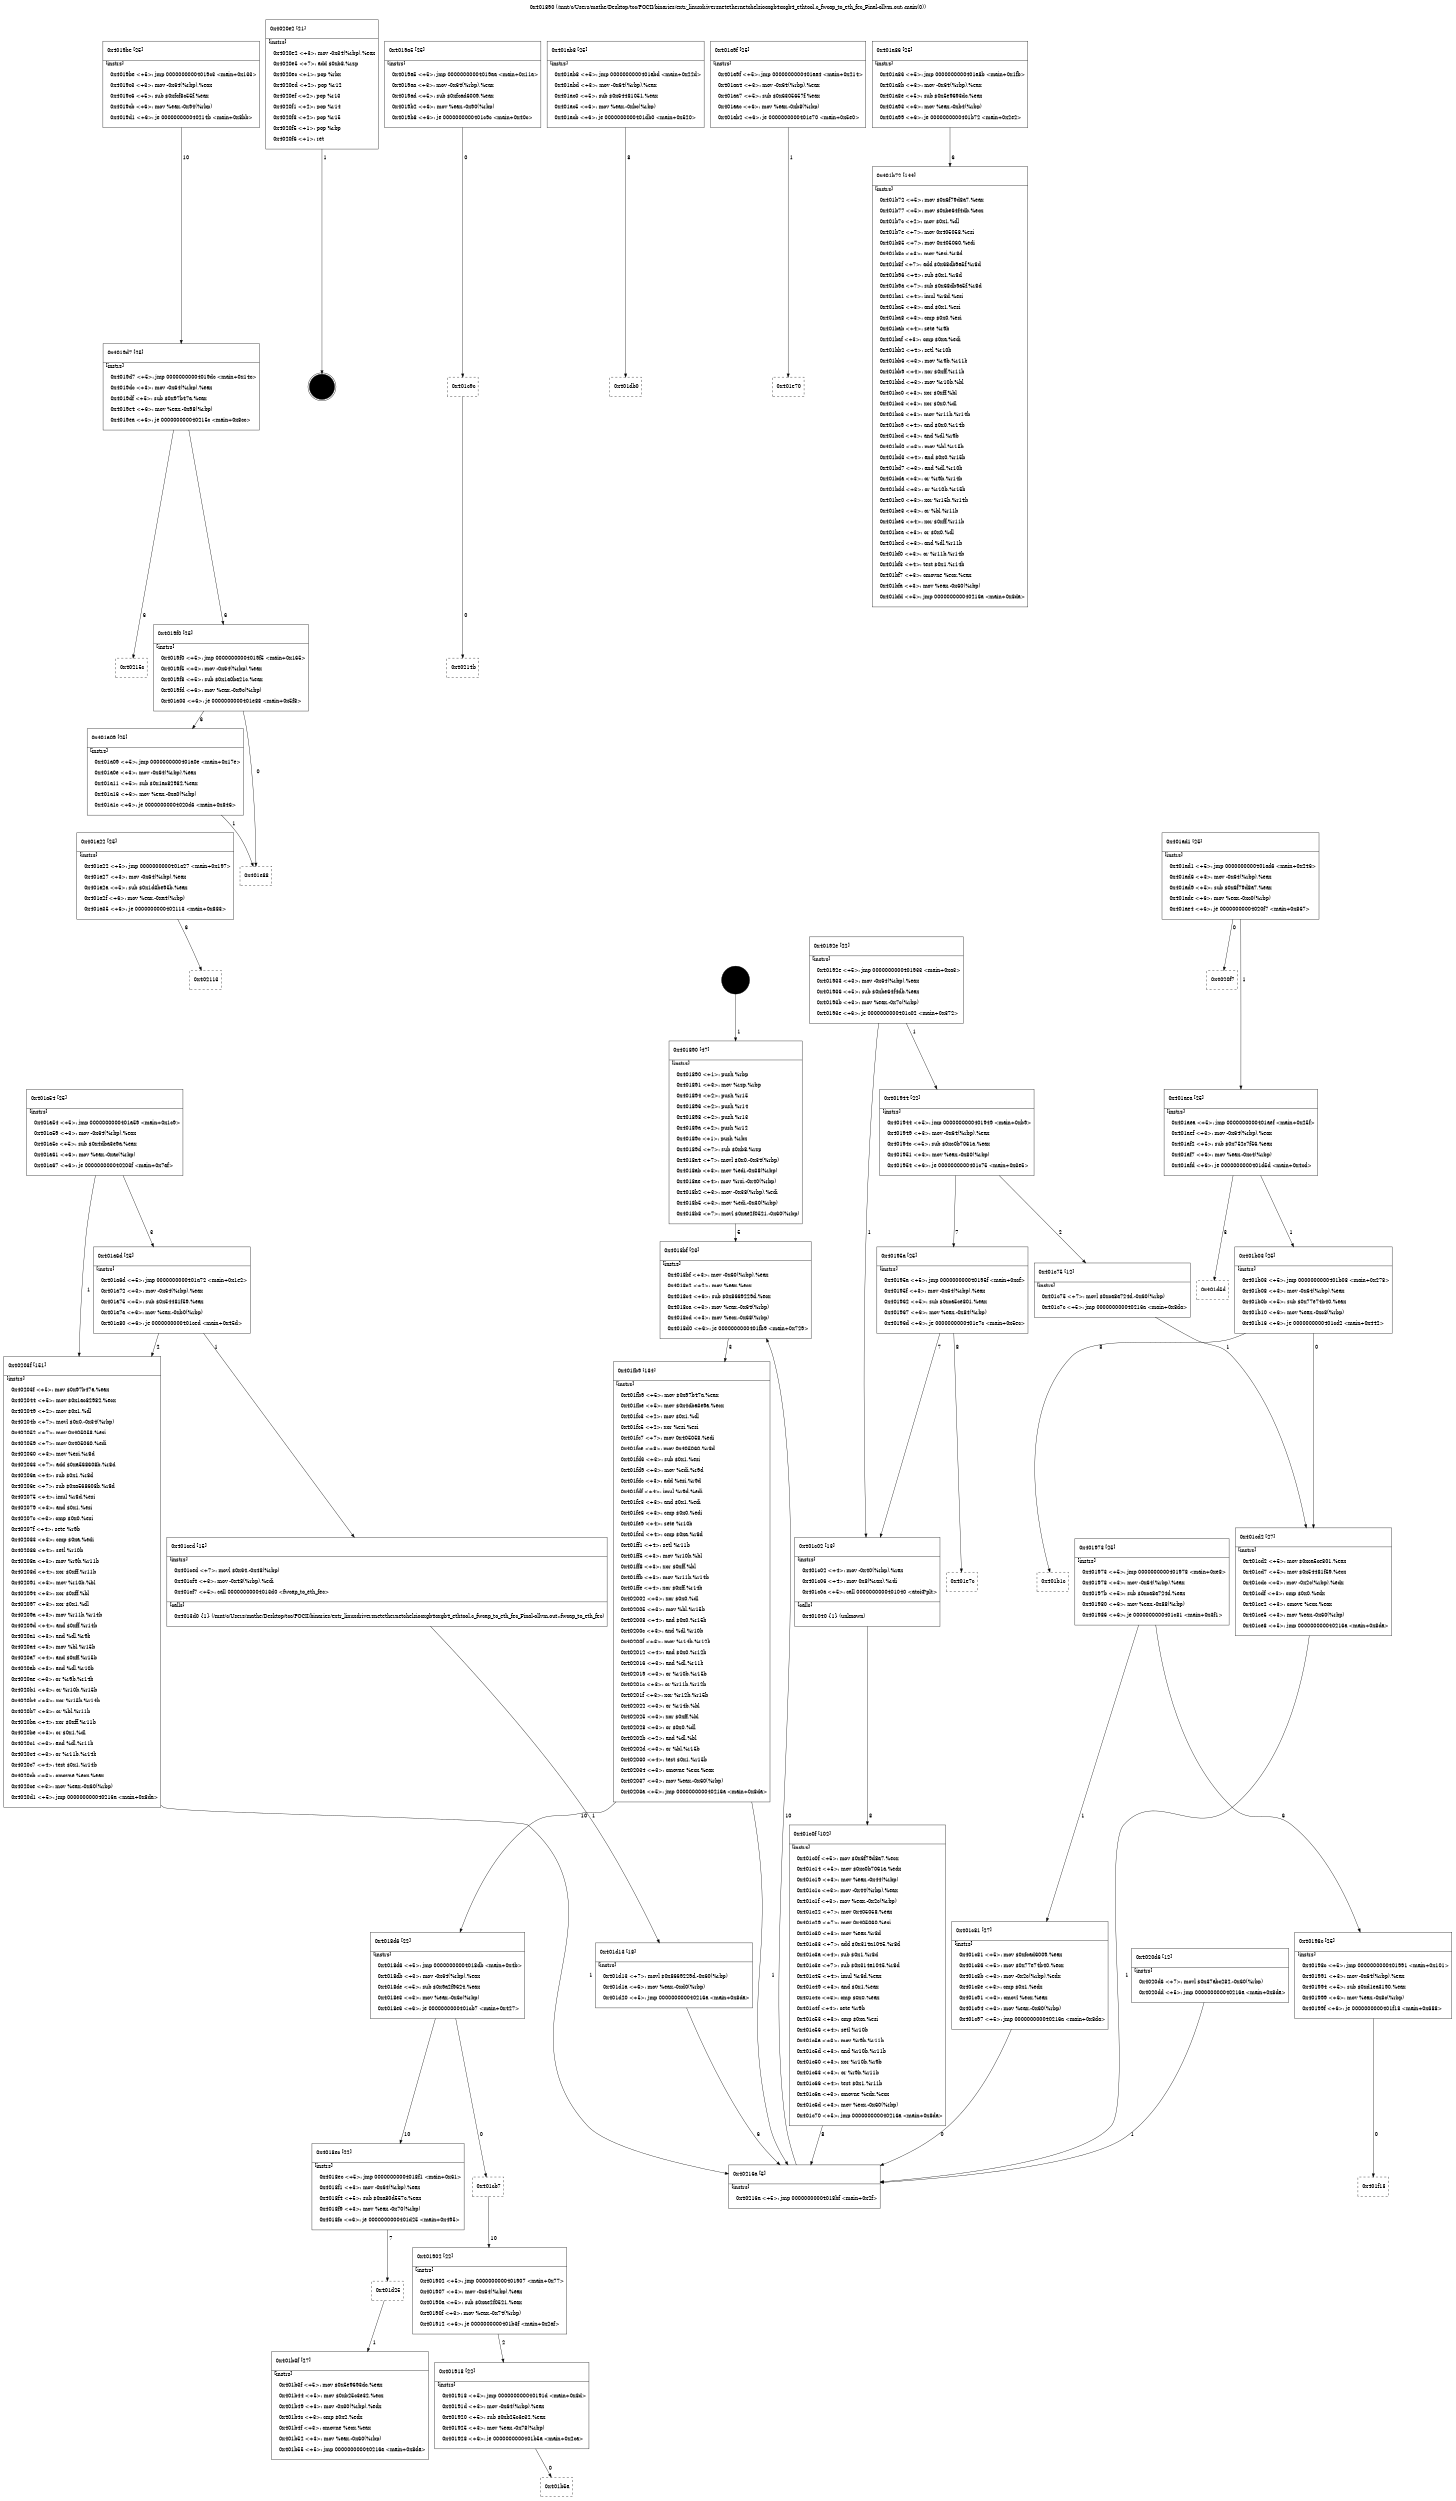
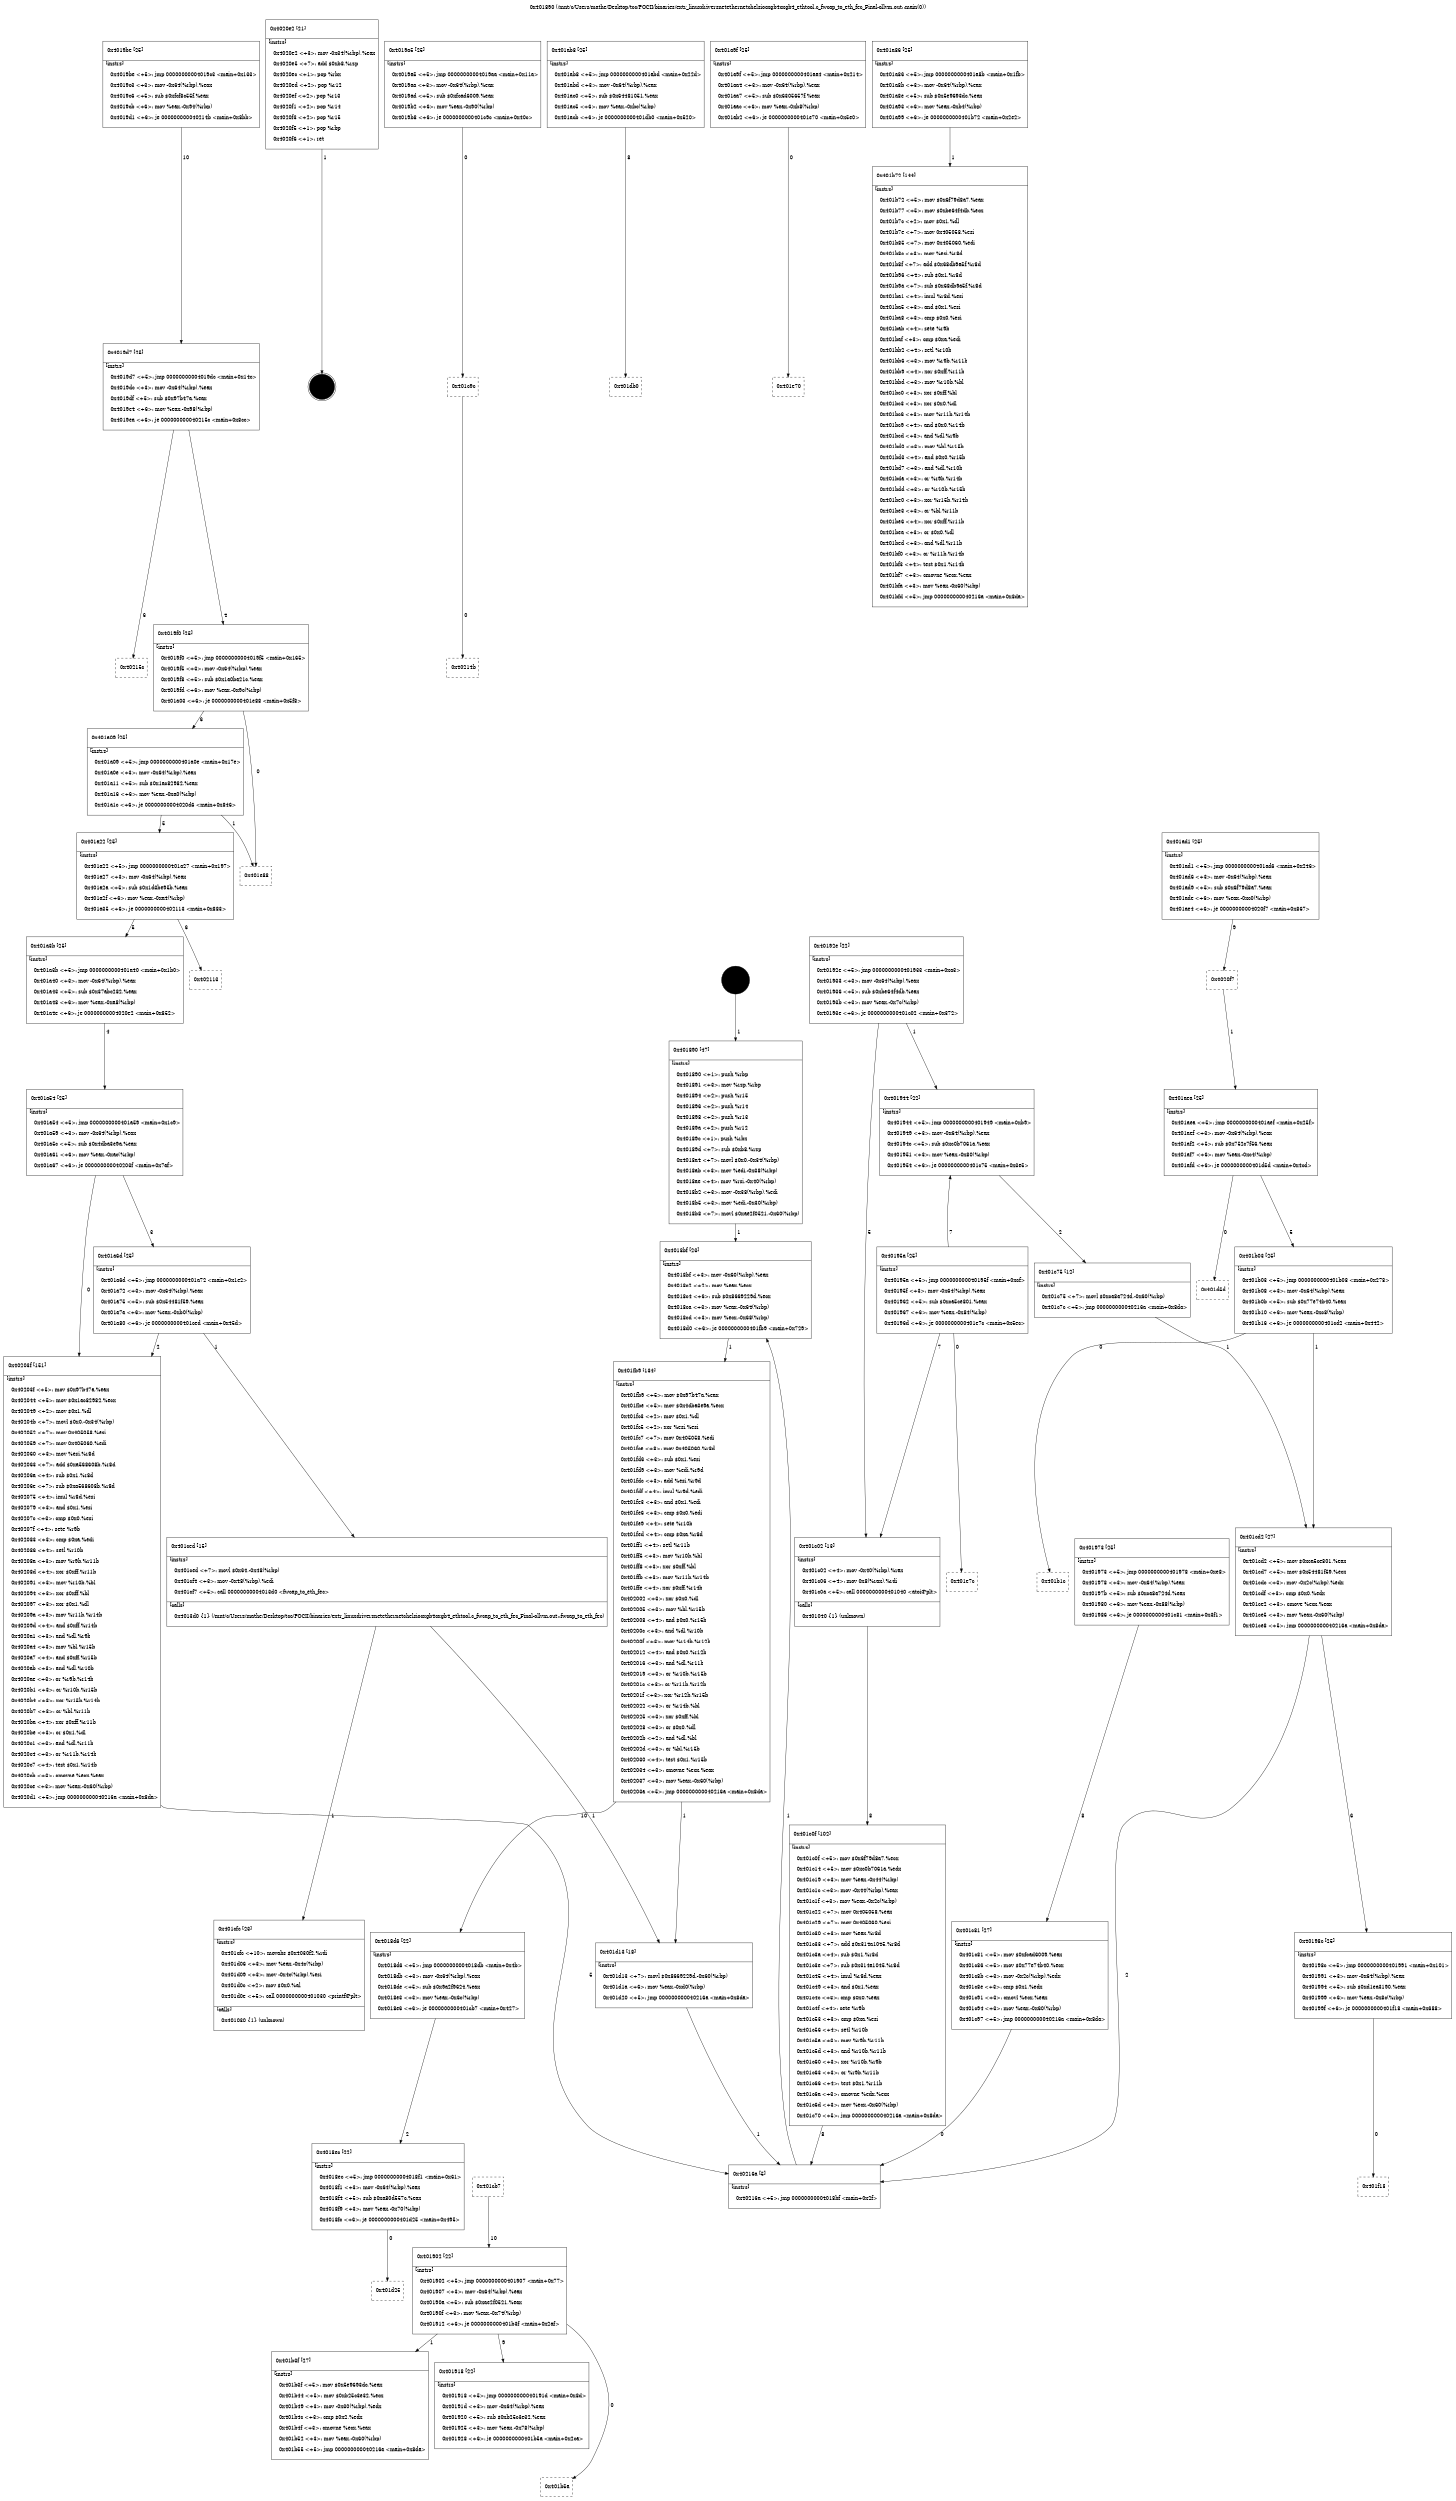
(791, 158) -> (791, 158)
(952, 158) -> (952, 158)
(225, 616) -> (225, 616)
none -> (160, 822)
(1234, 928) -> (1234, 928)
none -> (105, 980)
(1241, 1002) -> (1229, 1038)
(955, 1210) -> (948, 1213)
(738, 1233) -> (738, 1233)
(869, 1233) -> (869, 1233)
(1225, 1233) -> (1225, 1233)
(1290, 1233) -> (1290, 1233)
(88, 1290) -> (88, 1290)
(730, 1348) -> (730, 1348)
(957, 1348) -> (957, 1348)
(1100, 1348) -> (1100, 1348)
(1316, 1348) -> (1316, 1348)
(1228, 1803) -> (1344, 1782)
(788, 1816) -> (788, 1816)
(1082, 1816) -> (1082, 1816)
none -> (289, 1975)
(590, 1975) -> (590, 1975)
(1126, 1975) -> (1126, 1975)
(1210, 1975) -> none
(759, 1984) -> (679, 1871)
(471, 2096) -> none
(407, 2135) -> (407, 2135)
(758, 2135) -> (758, 2135)
(390, 2239) -> (390, 2239)
(376, 2324) -> (428, 2342)
(503, 2343) -> (503, 2343)
(543, 2461) -> (609, 2399)
